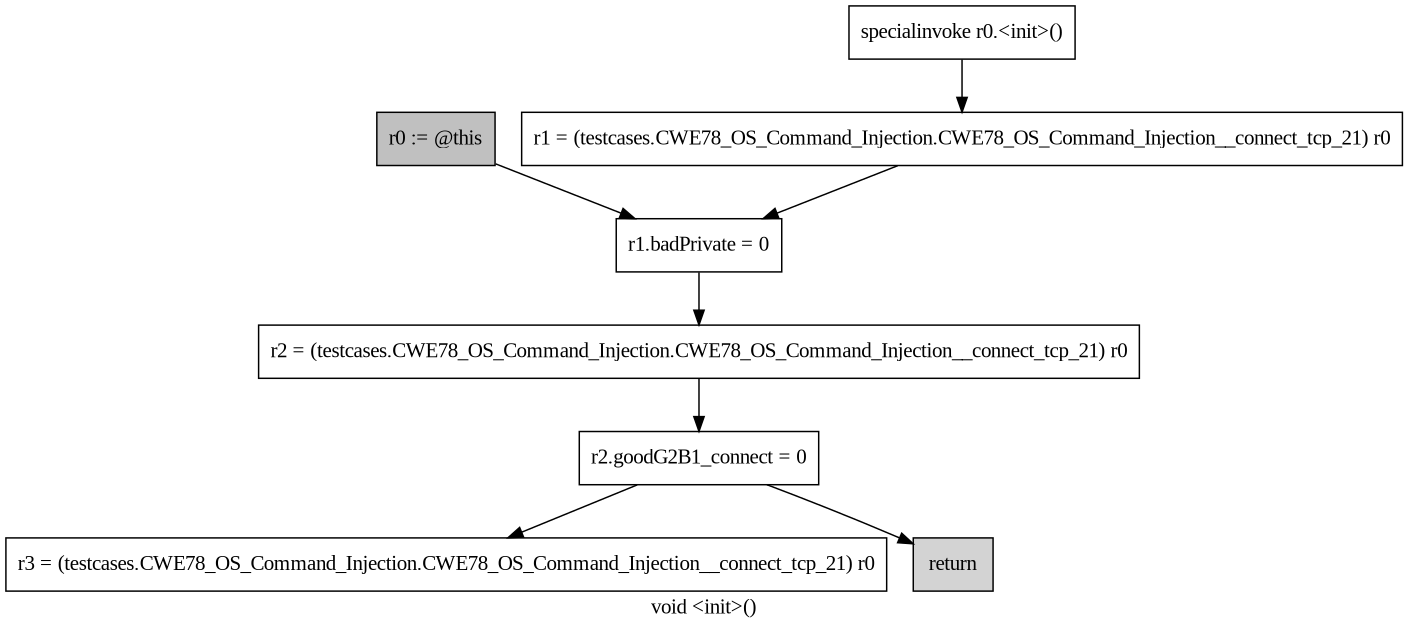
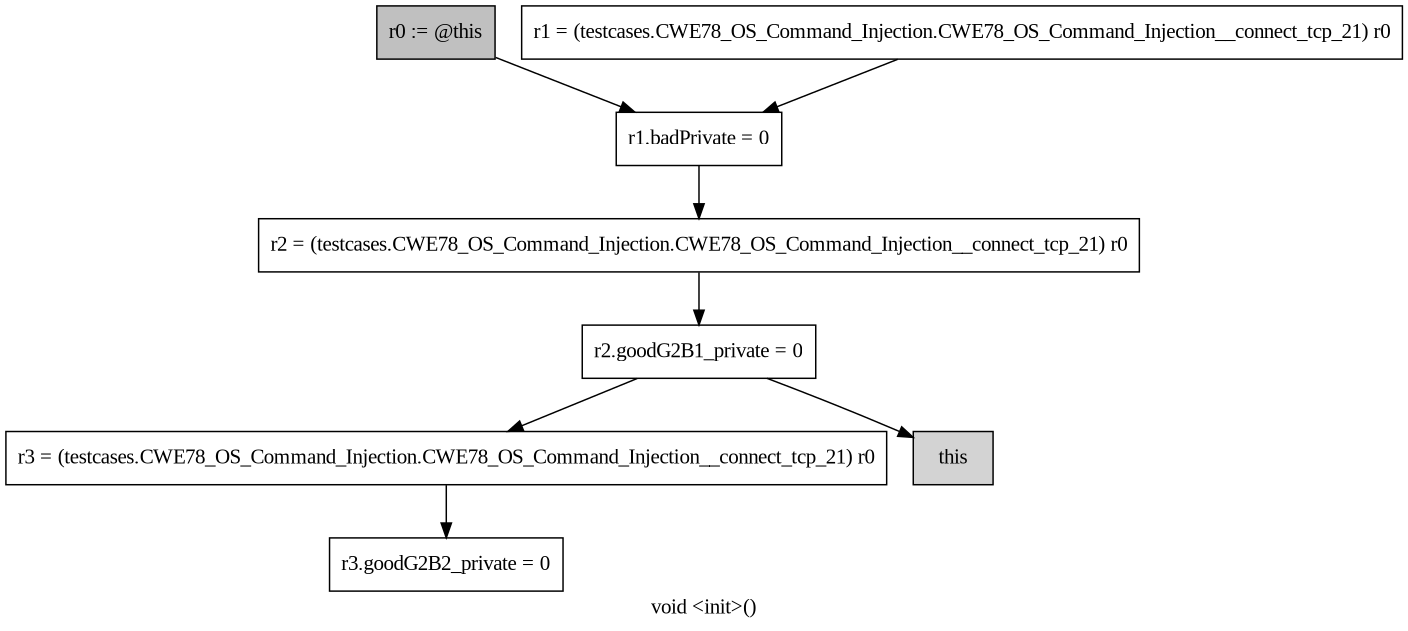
(962, 33) -> none
(699, 458) -> (699, 352)
none -> (446, 565)
(953, 565) -> (953, 458)
